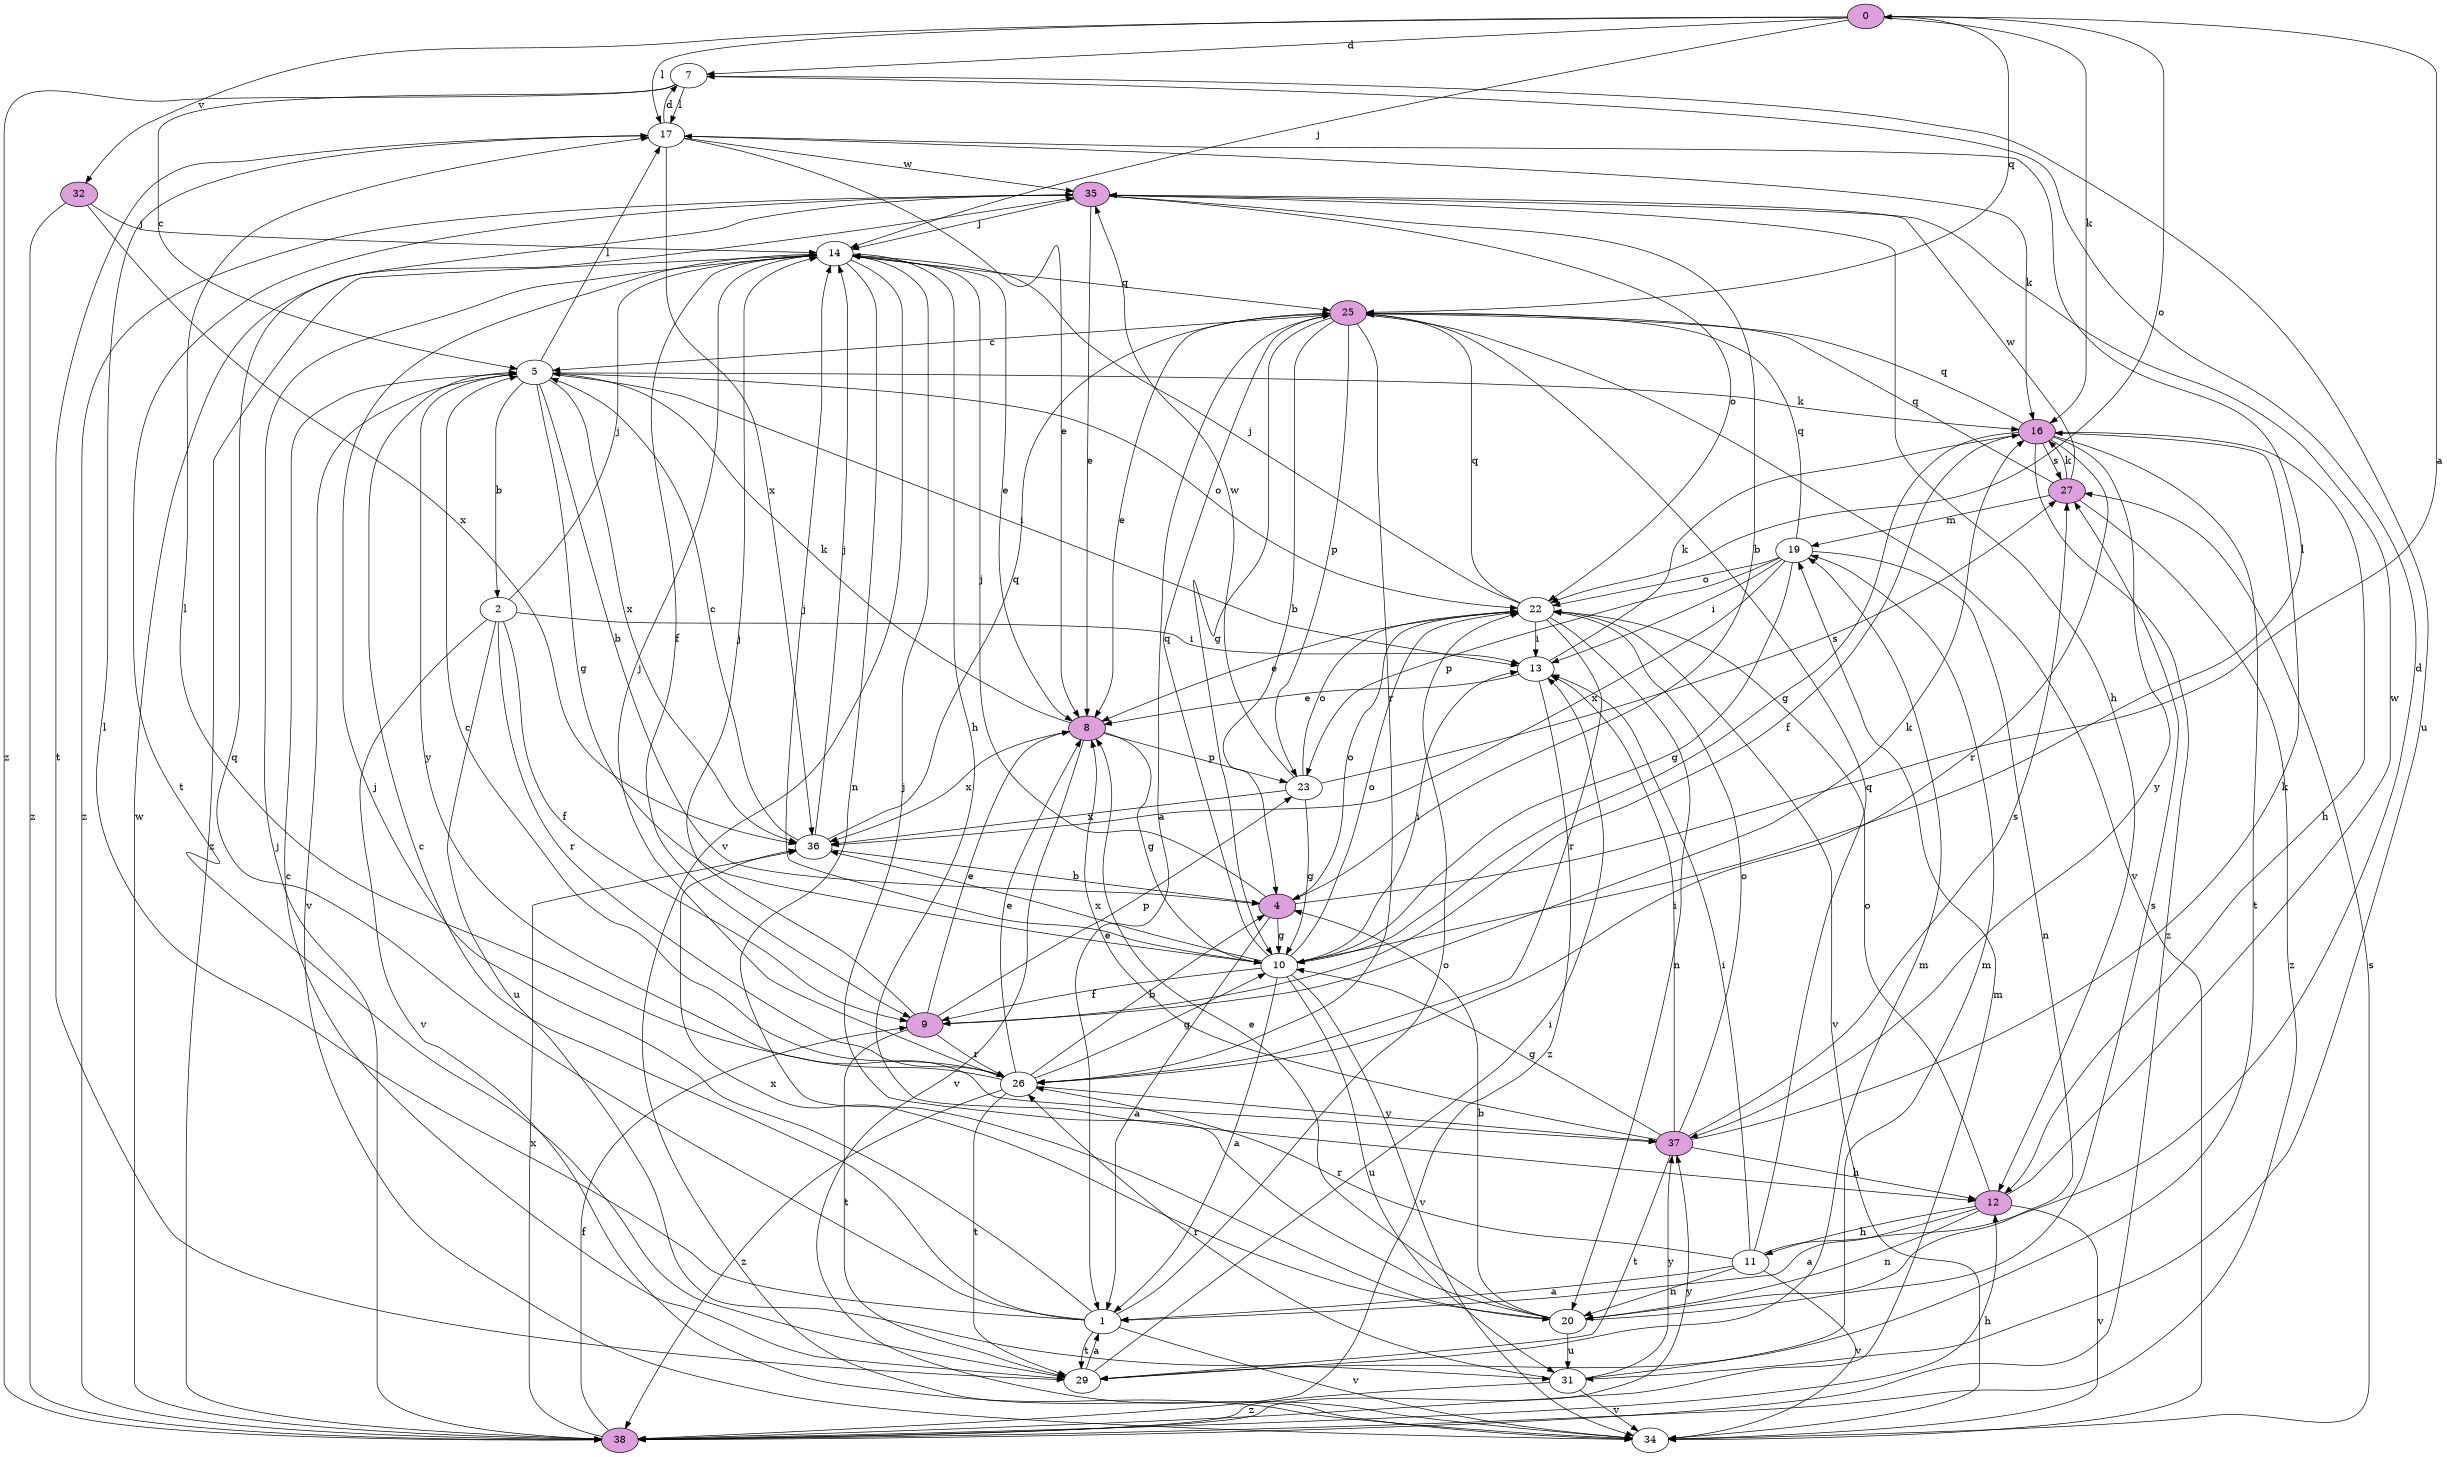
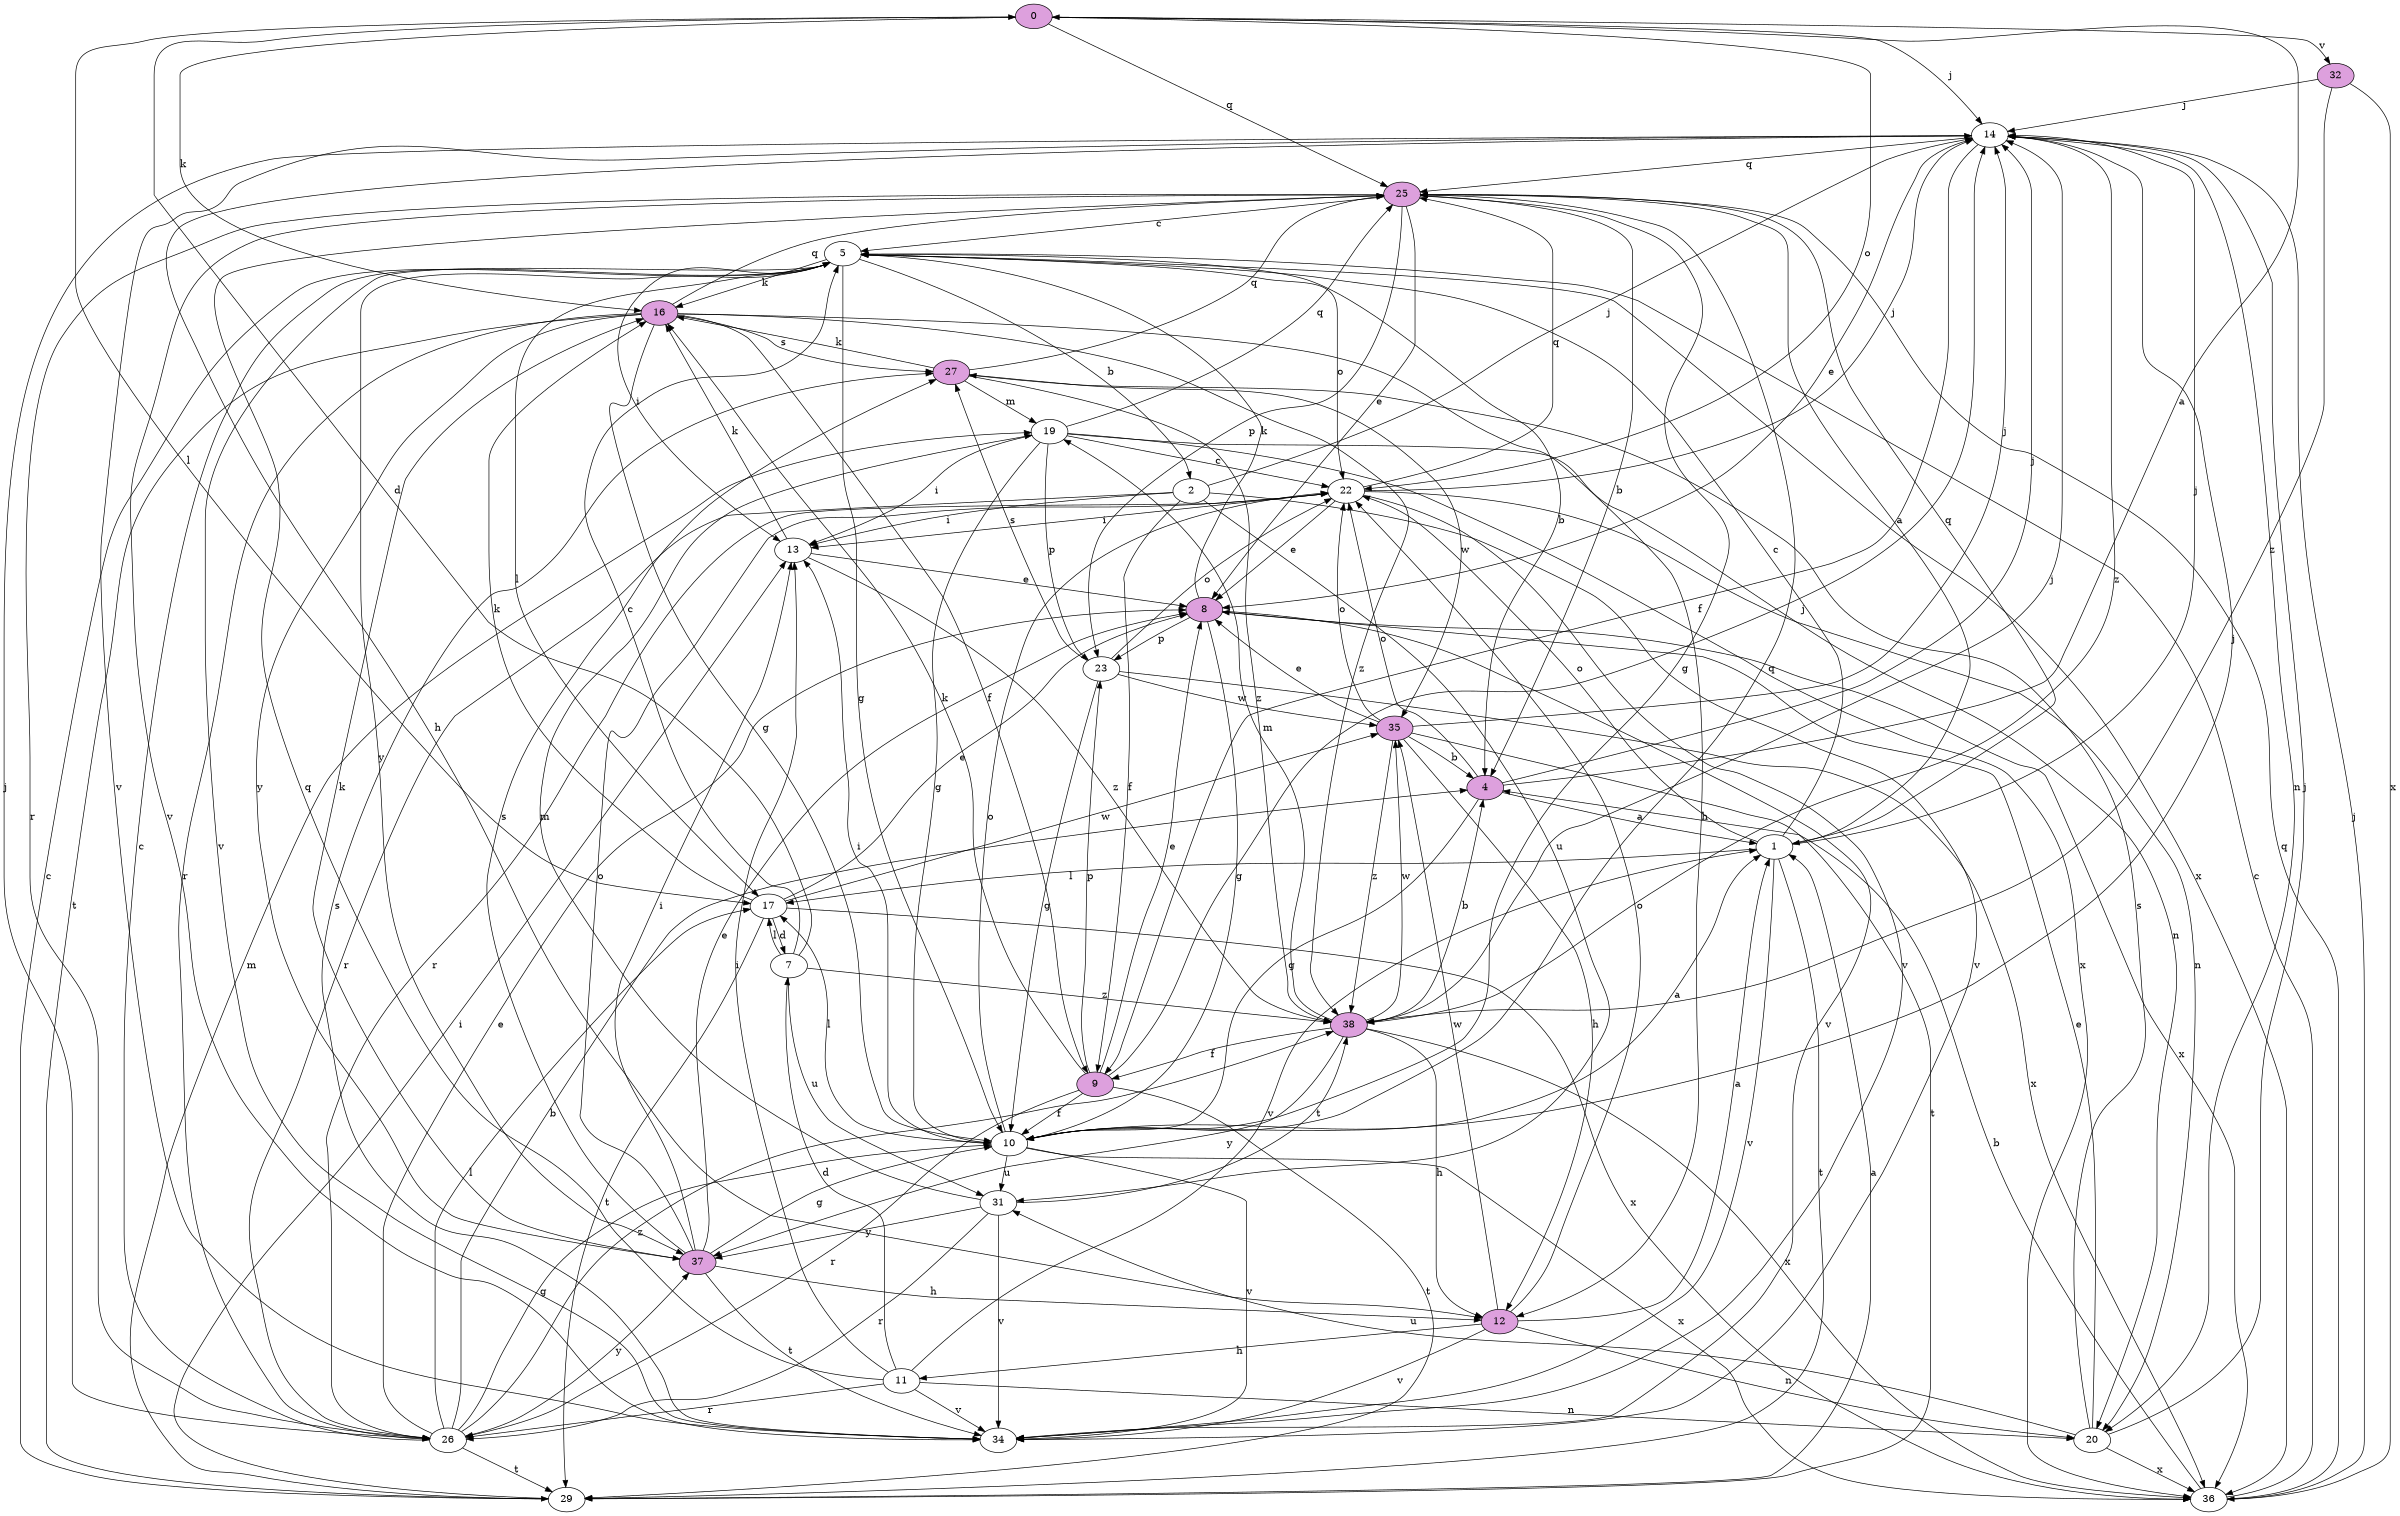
(1281, 46) -> (168, 214)
(1706, 580) -> (1218, 461)
(239, 673) -> (1907, 470)
(1104, 988) -> (1055, 1112)
(1478, 1073) -> (1453, 929)
(1554, 1292) -> (1271, 1114)
(1447, 1350) -> (825, 1378)
(1251, 1411) -> (1319, 1114)
